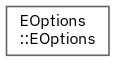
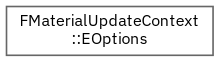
(58, 31) -> (110, 31)
